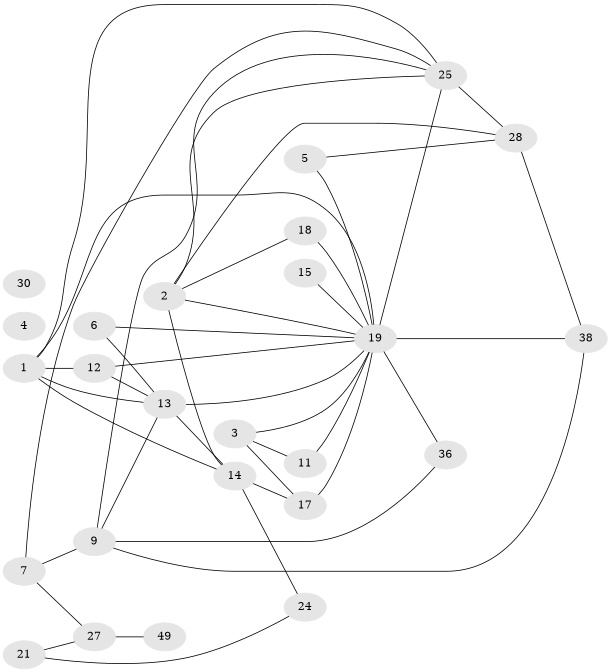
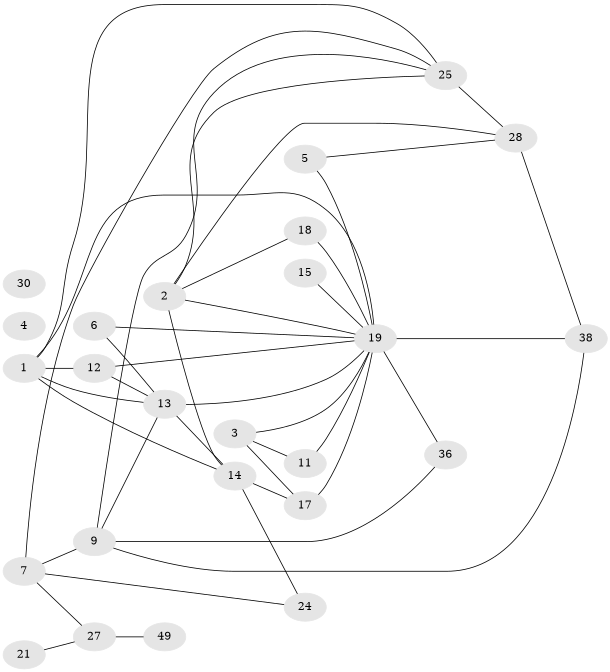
(411, 207) -> none
(171, 660) -> (165, 589)
